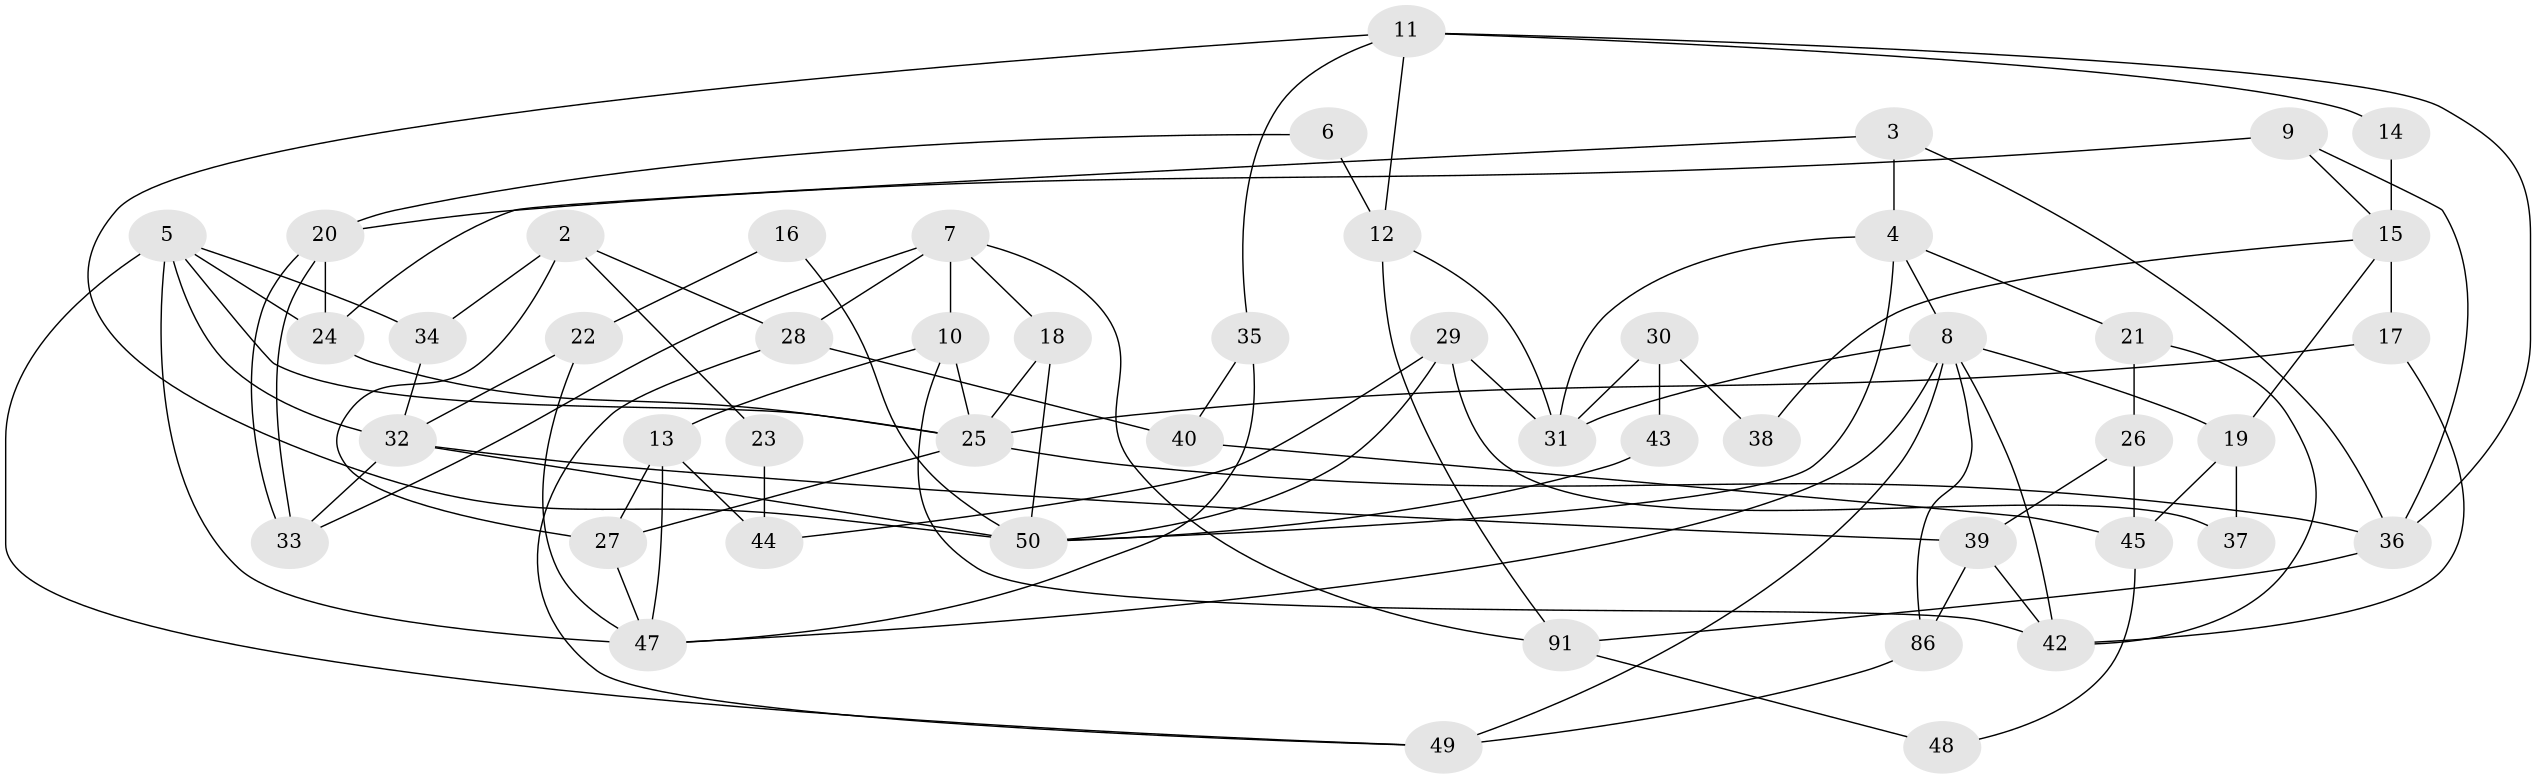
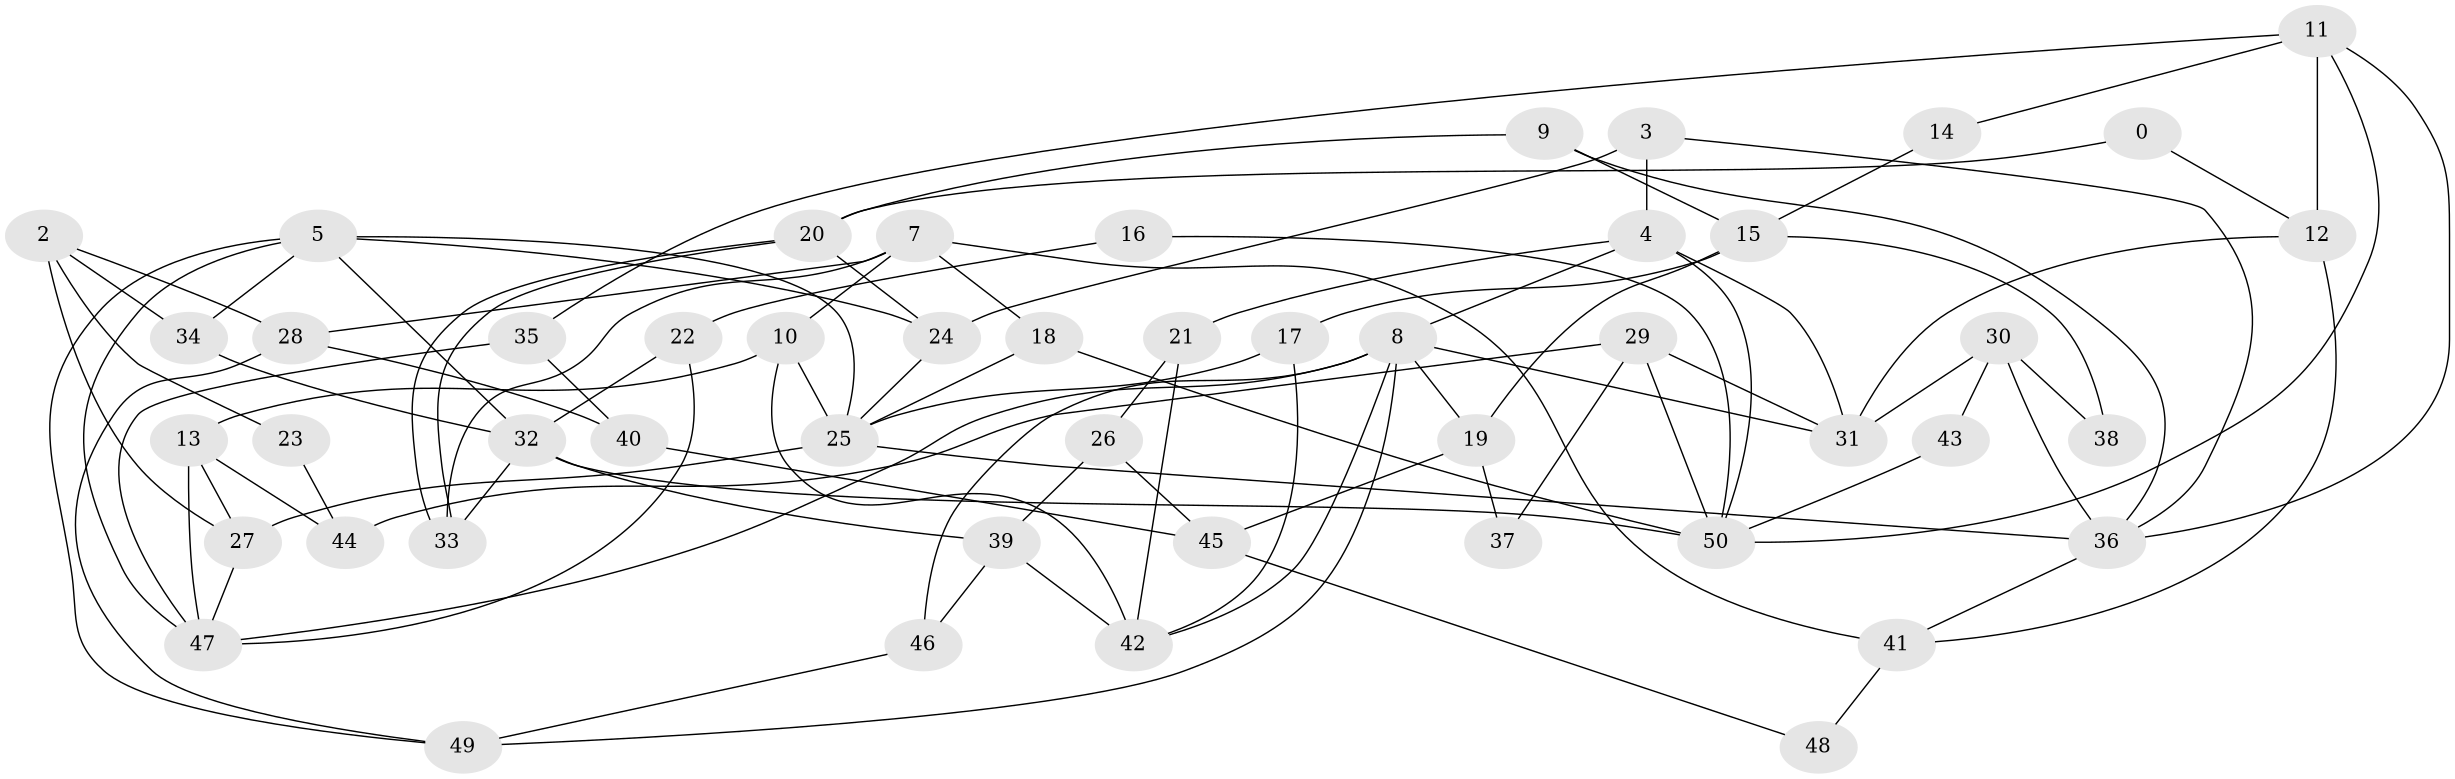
(1328, 134) -> (2143, 134)
none -> (2044, 444)
(1561, 645) -> (1897, 645)
(1924, 645) -> (924, 645)
